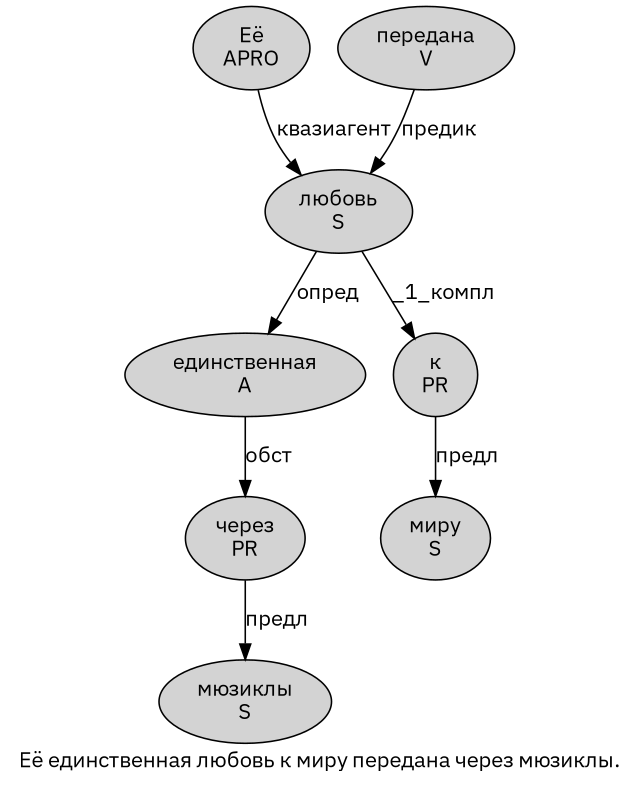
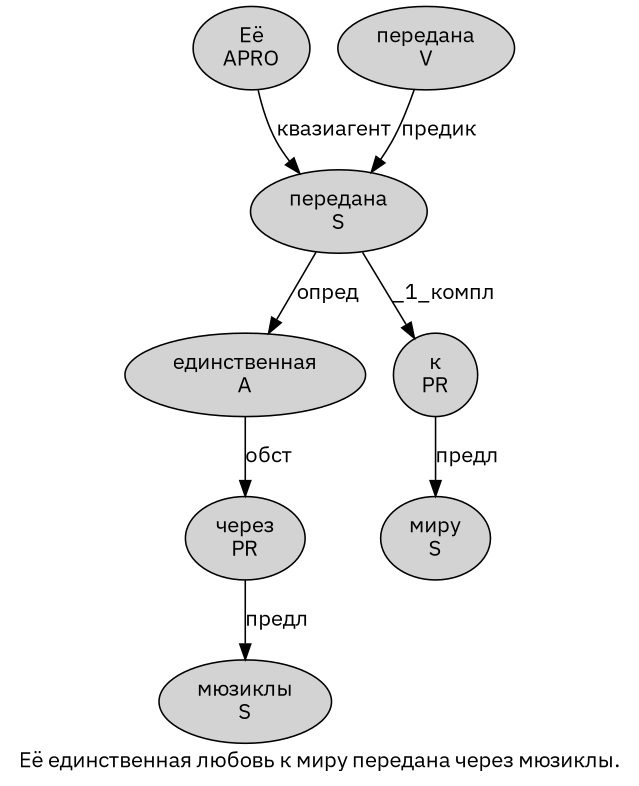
(339, 212) -> (339, 212)
